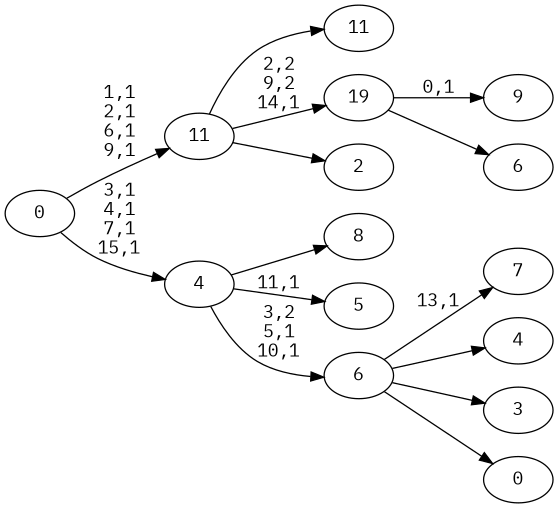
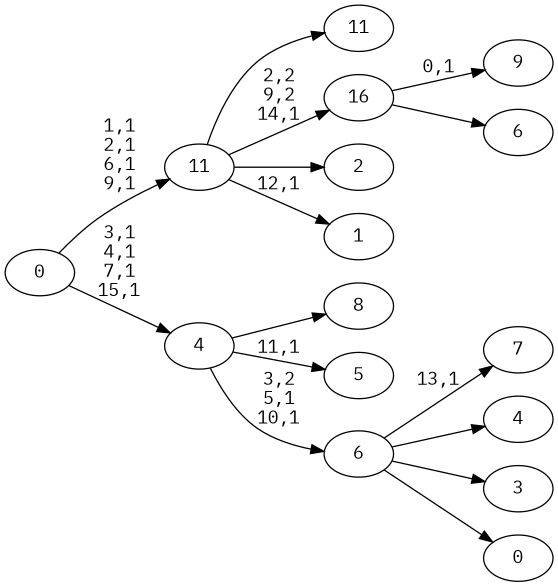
(359, 98) -> (359, 98)
none -> (359, 237)
